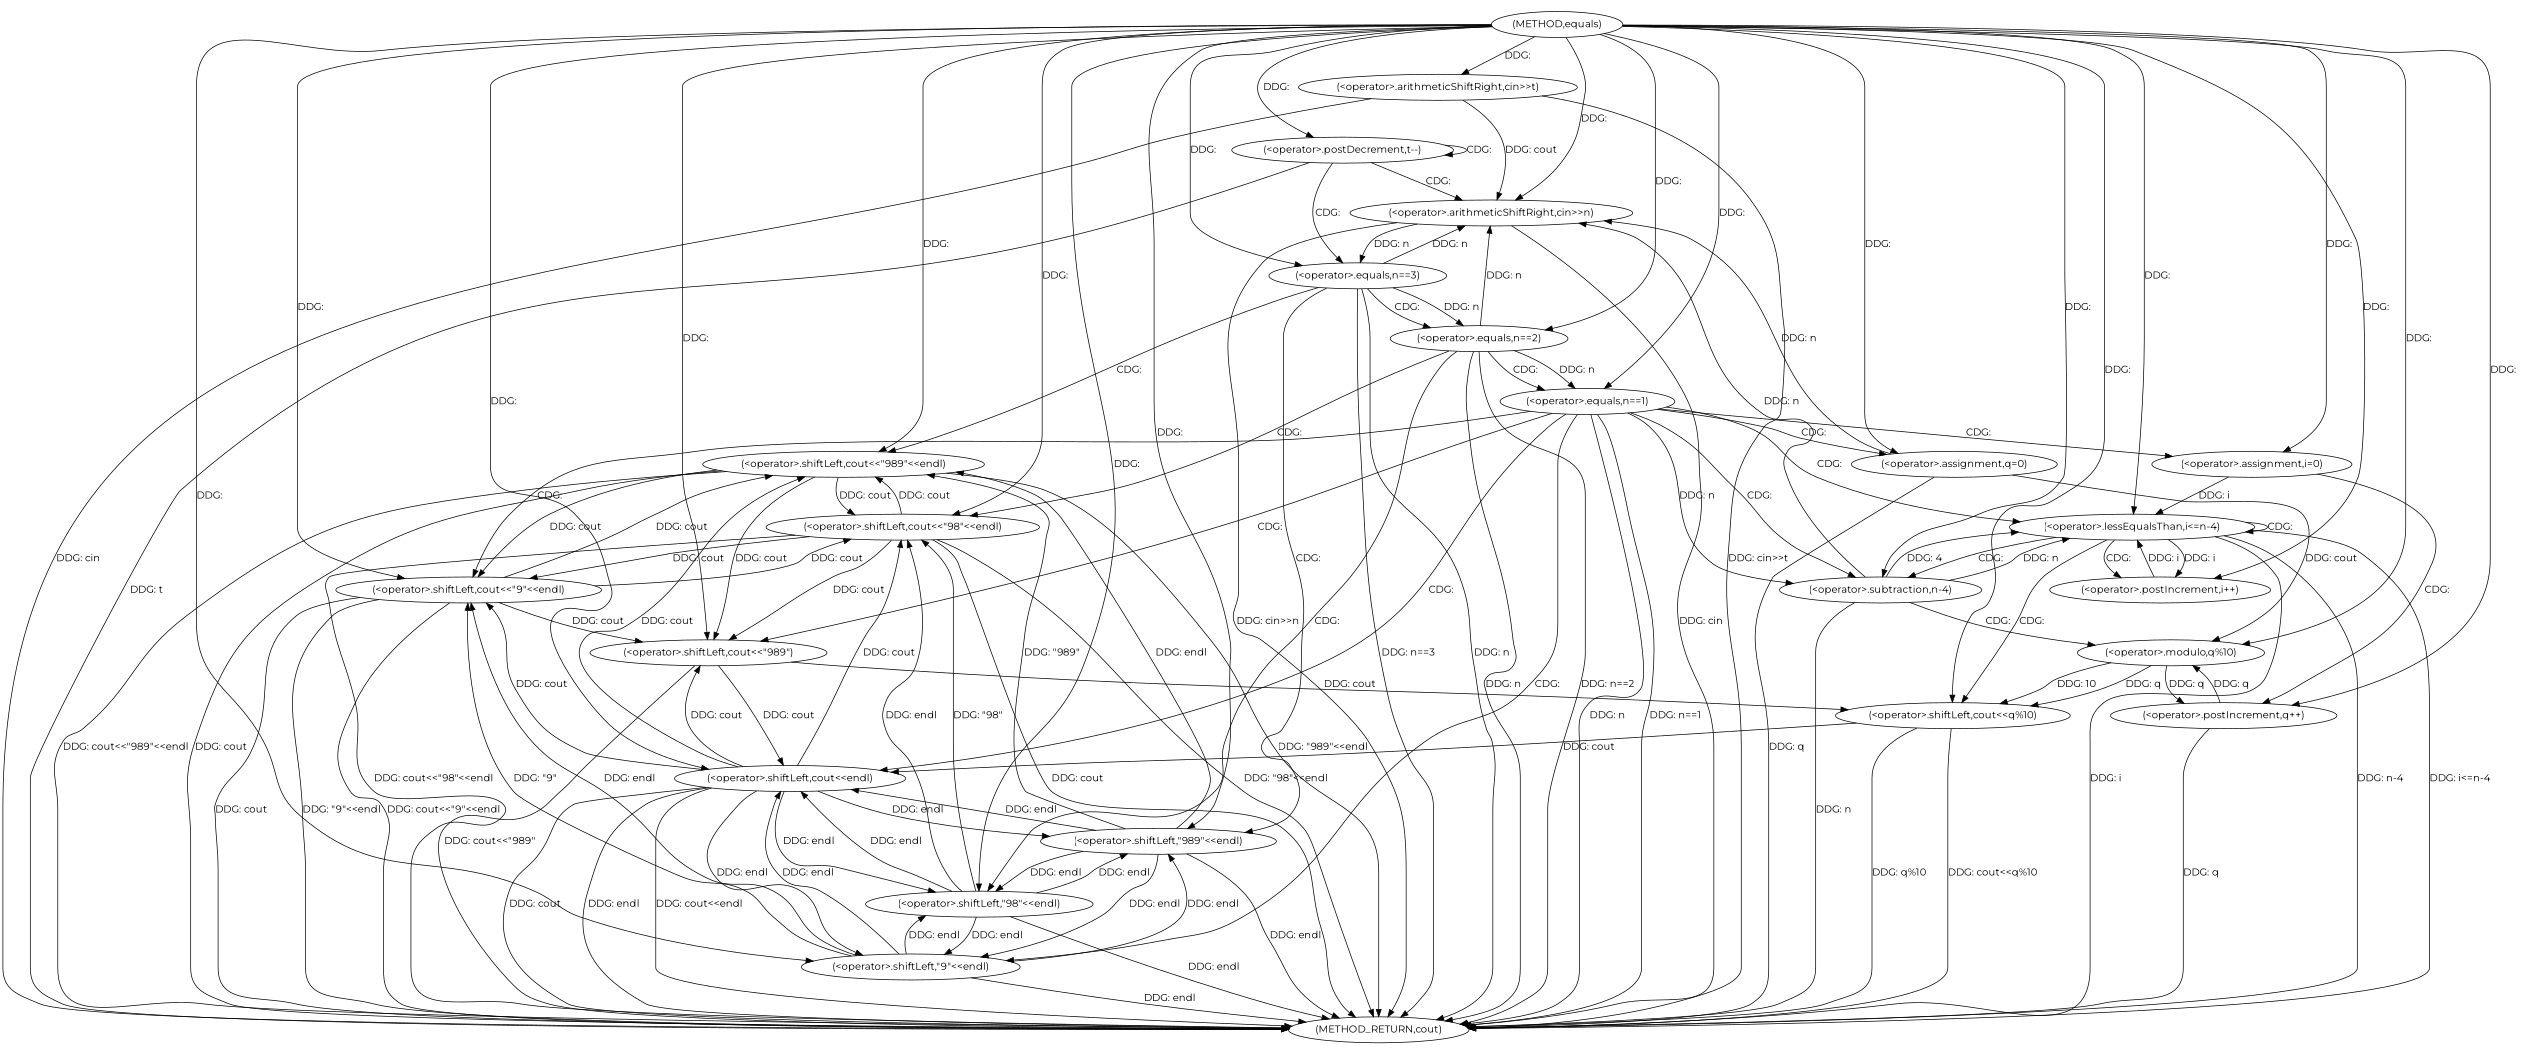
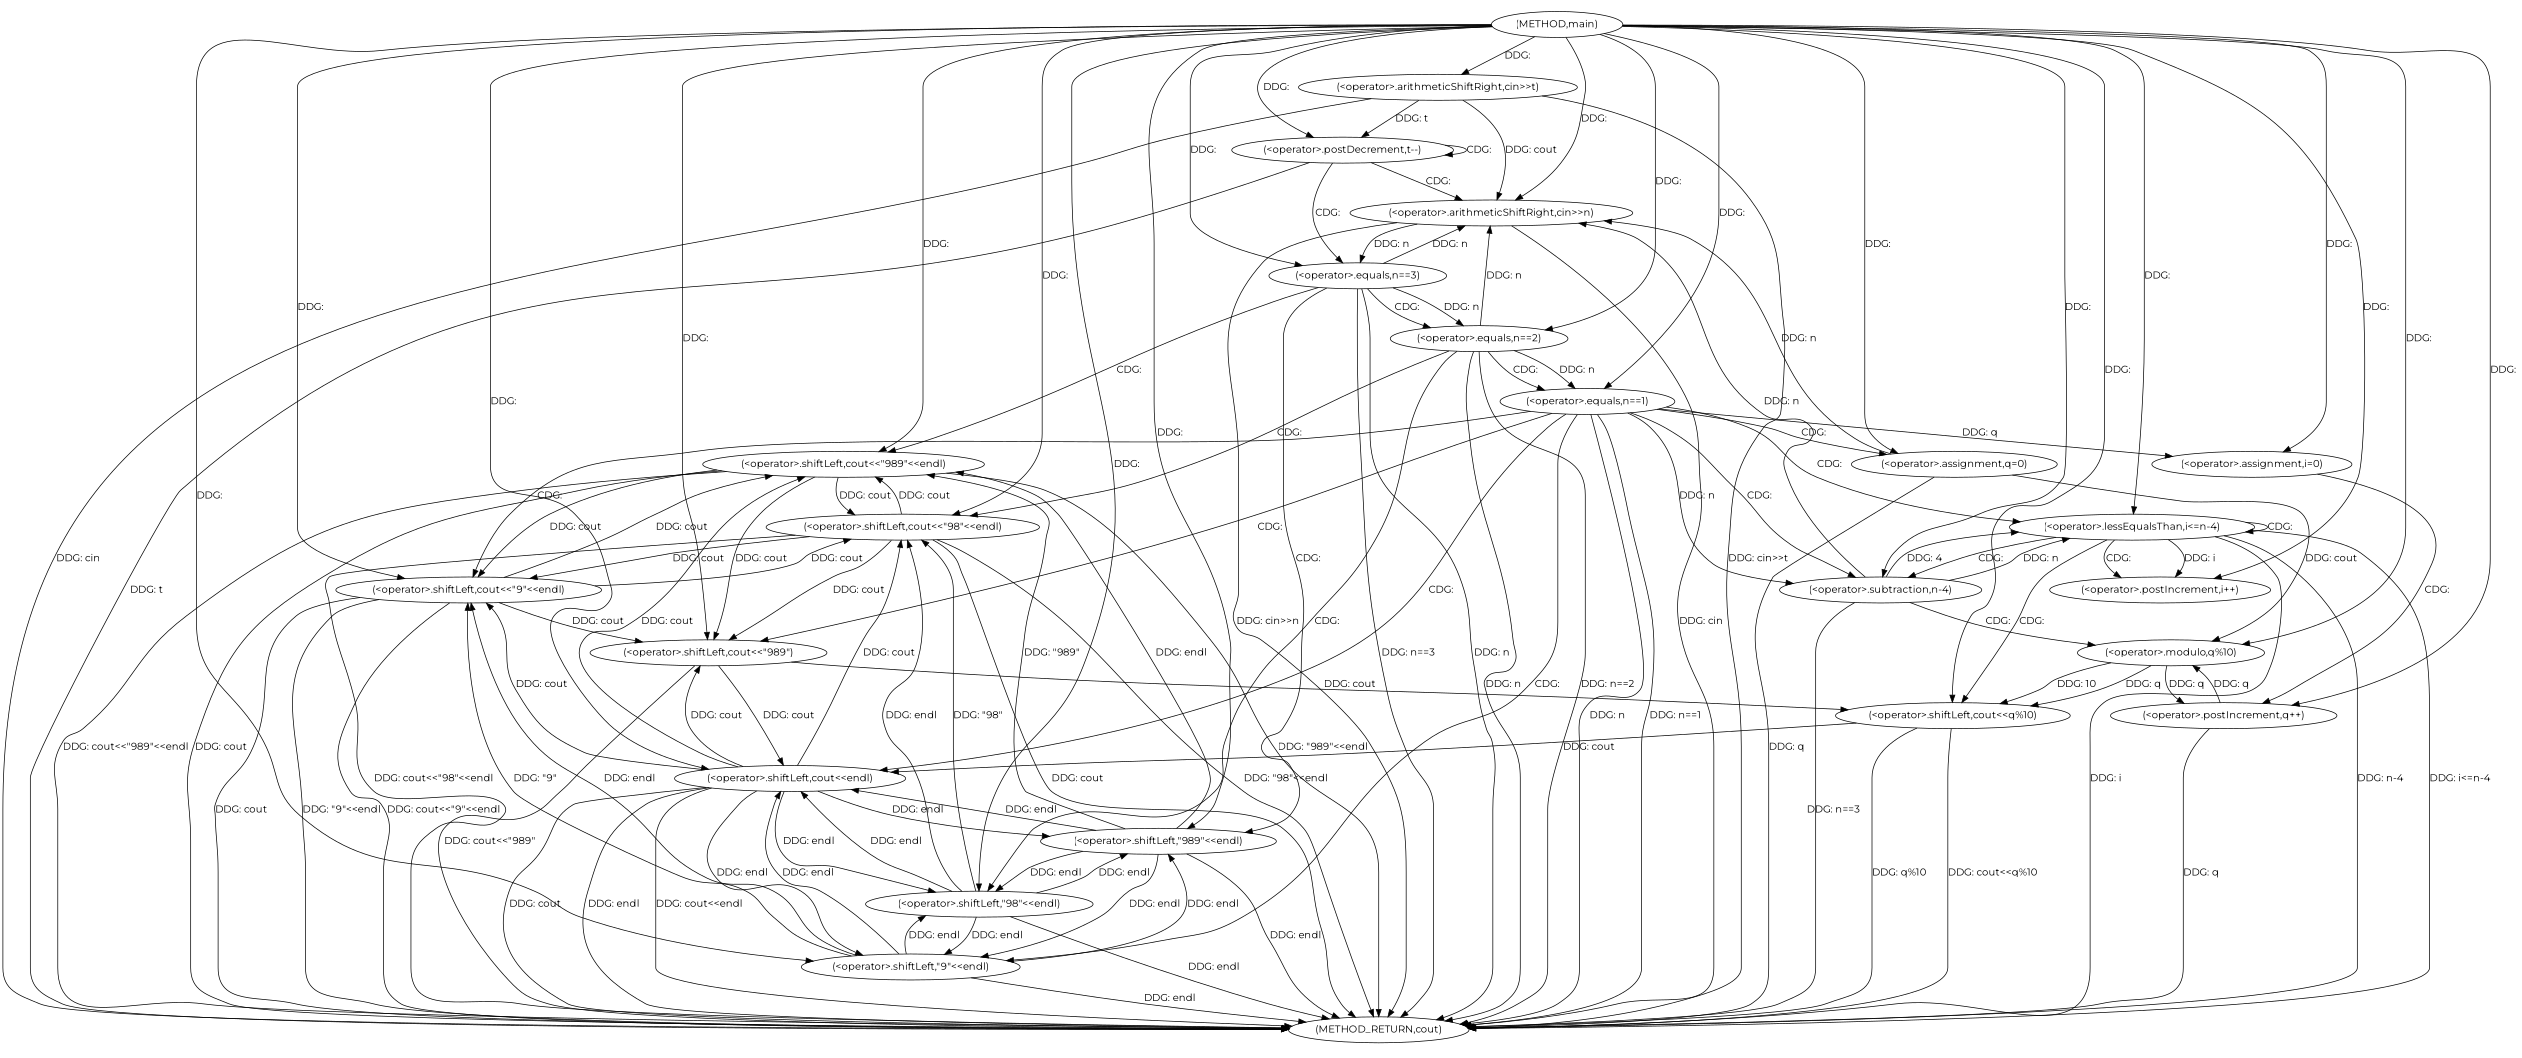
(1557, 24) -> (1557, 24)
none -> (1393, 117)
(1980, 433) -> (1980, 433)
(2195, 494) -> none
(2147, 562) -> none
(1834, 810) -> (1834, 810)
